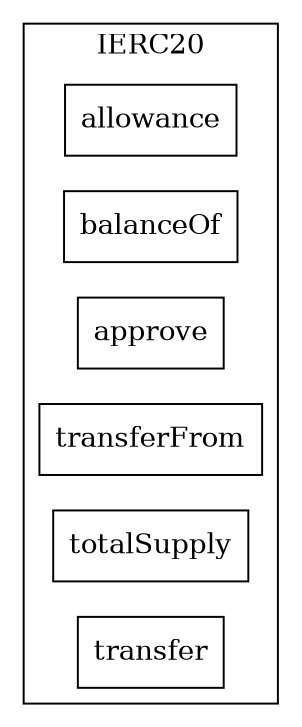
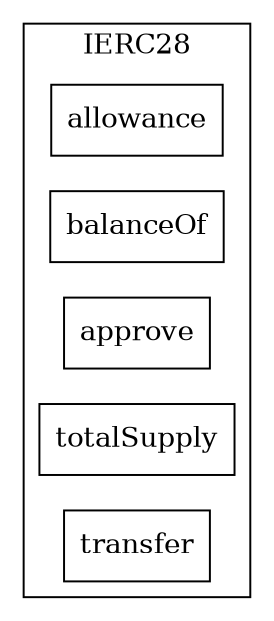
(151, 46) -> (137, 46)
(151, 439) -> none
